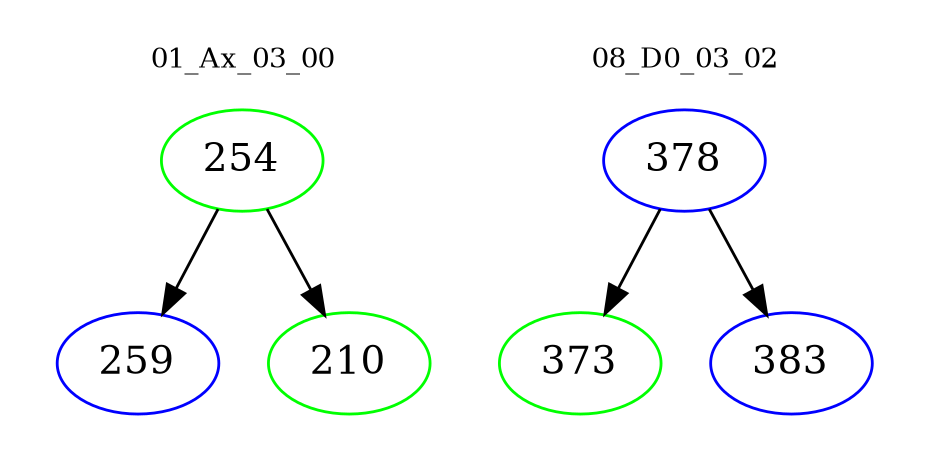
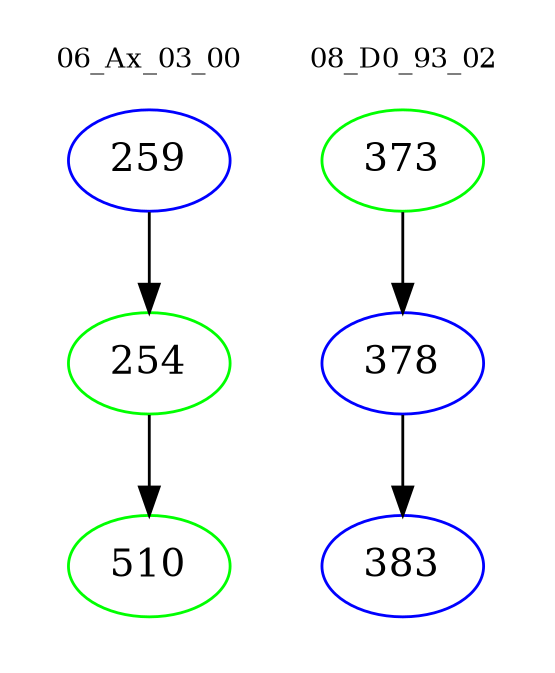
(244, 61) -> (149, 61)
(686, 61) -> (404, 61)
(197, 249) -> (149, 248)
(639, 249) -> (403, 248)
(349, 363) -> (149, 566)
